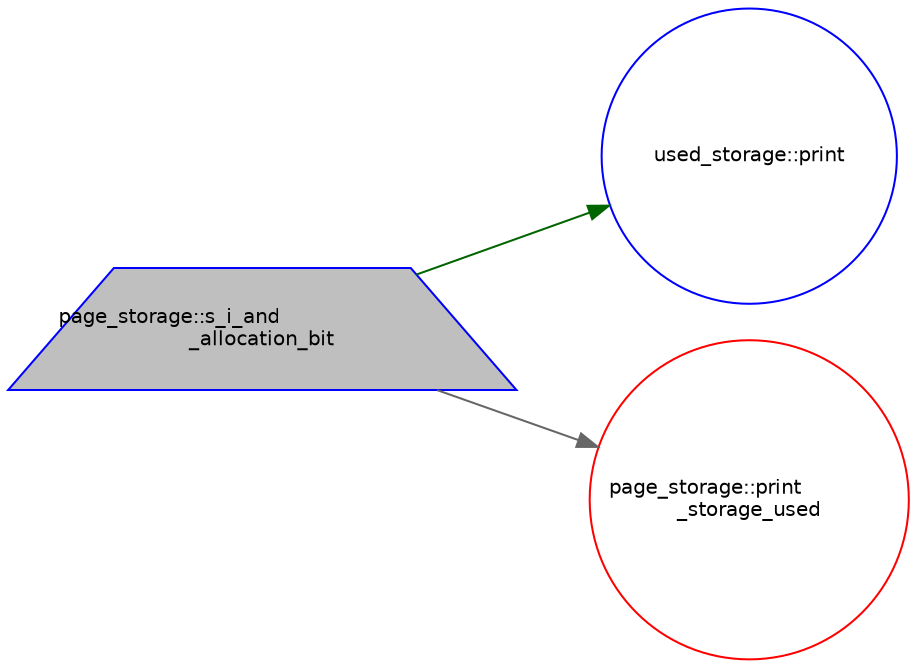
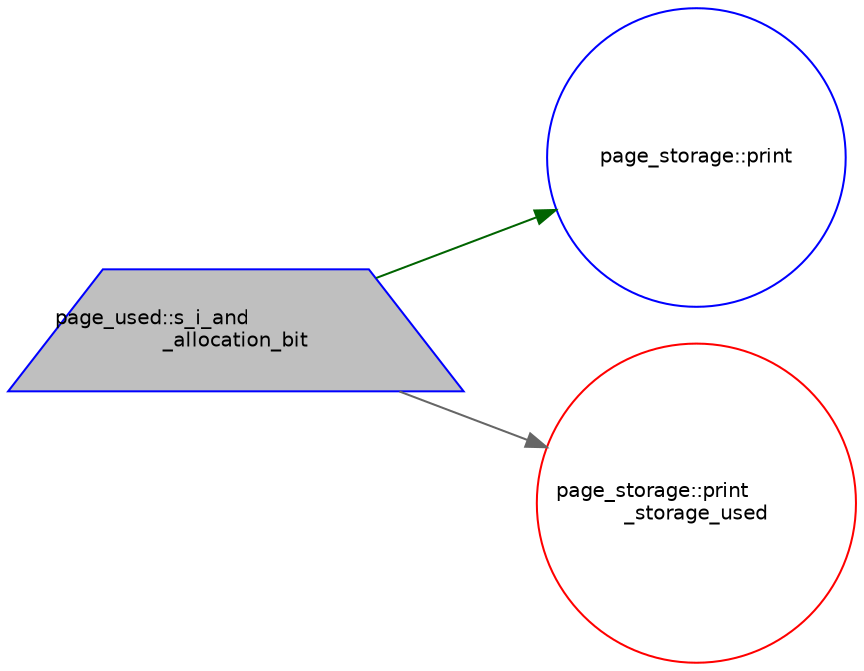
(749, 156) -> (696, 158)
(262, 329) -> (236, 330)
